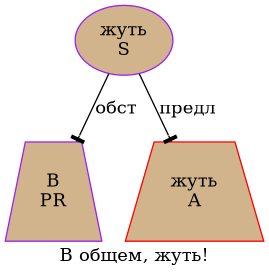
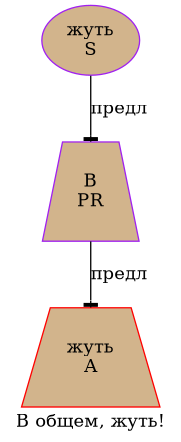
(154, 105) -> (91, 271)
(116, 109) -> (119, 109)
